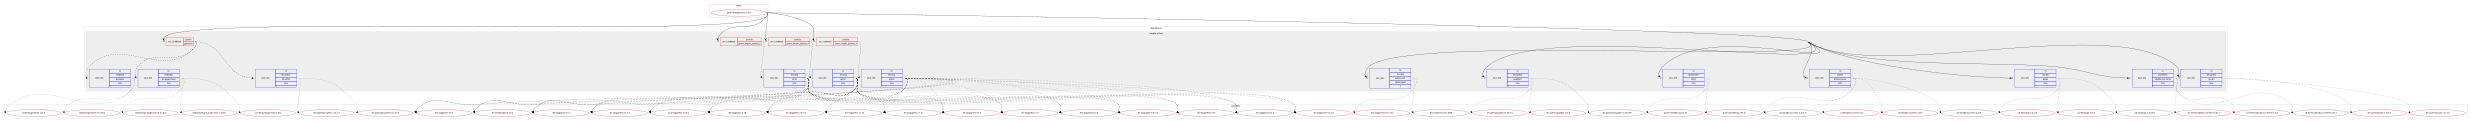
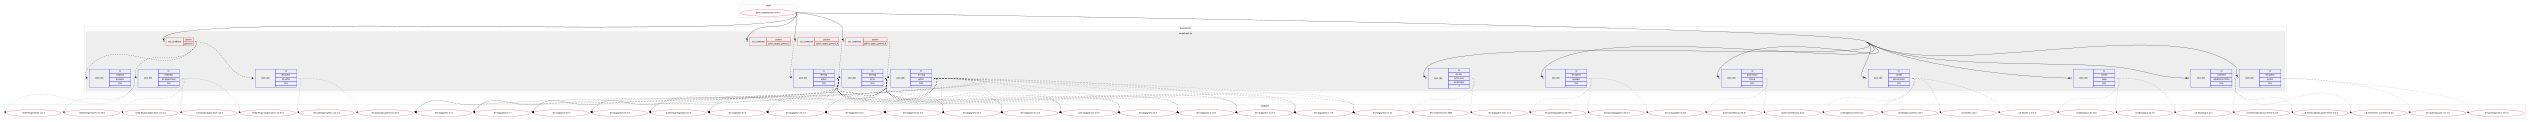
(209, 113) -> (151, 113)
(503, 113) -> (913, 113)
(1206, 113) -> (678, 113)
none -> (1265, 113)
(1558, 113) -> (1676, 113)
(1617, 113) -> (1558, 113)
(1793, 113) -> (2027, 113)
(1969, 113) -> (1969, 113)
(2203, 113) -> (2321, 113)
(2262, 113) -> (2379, 113)
